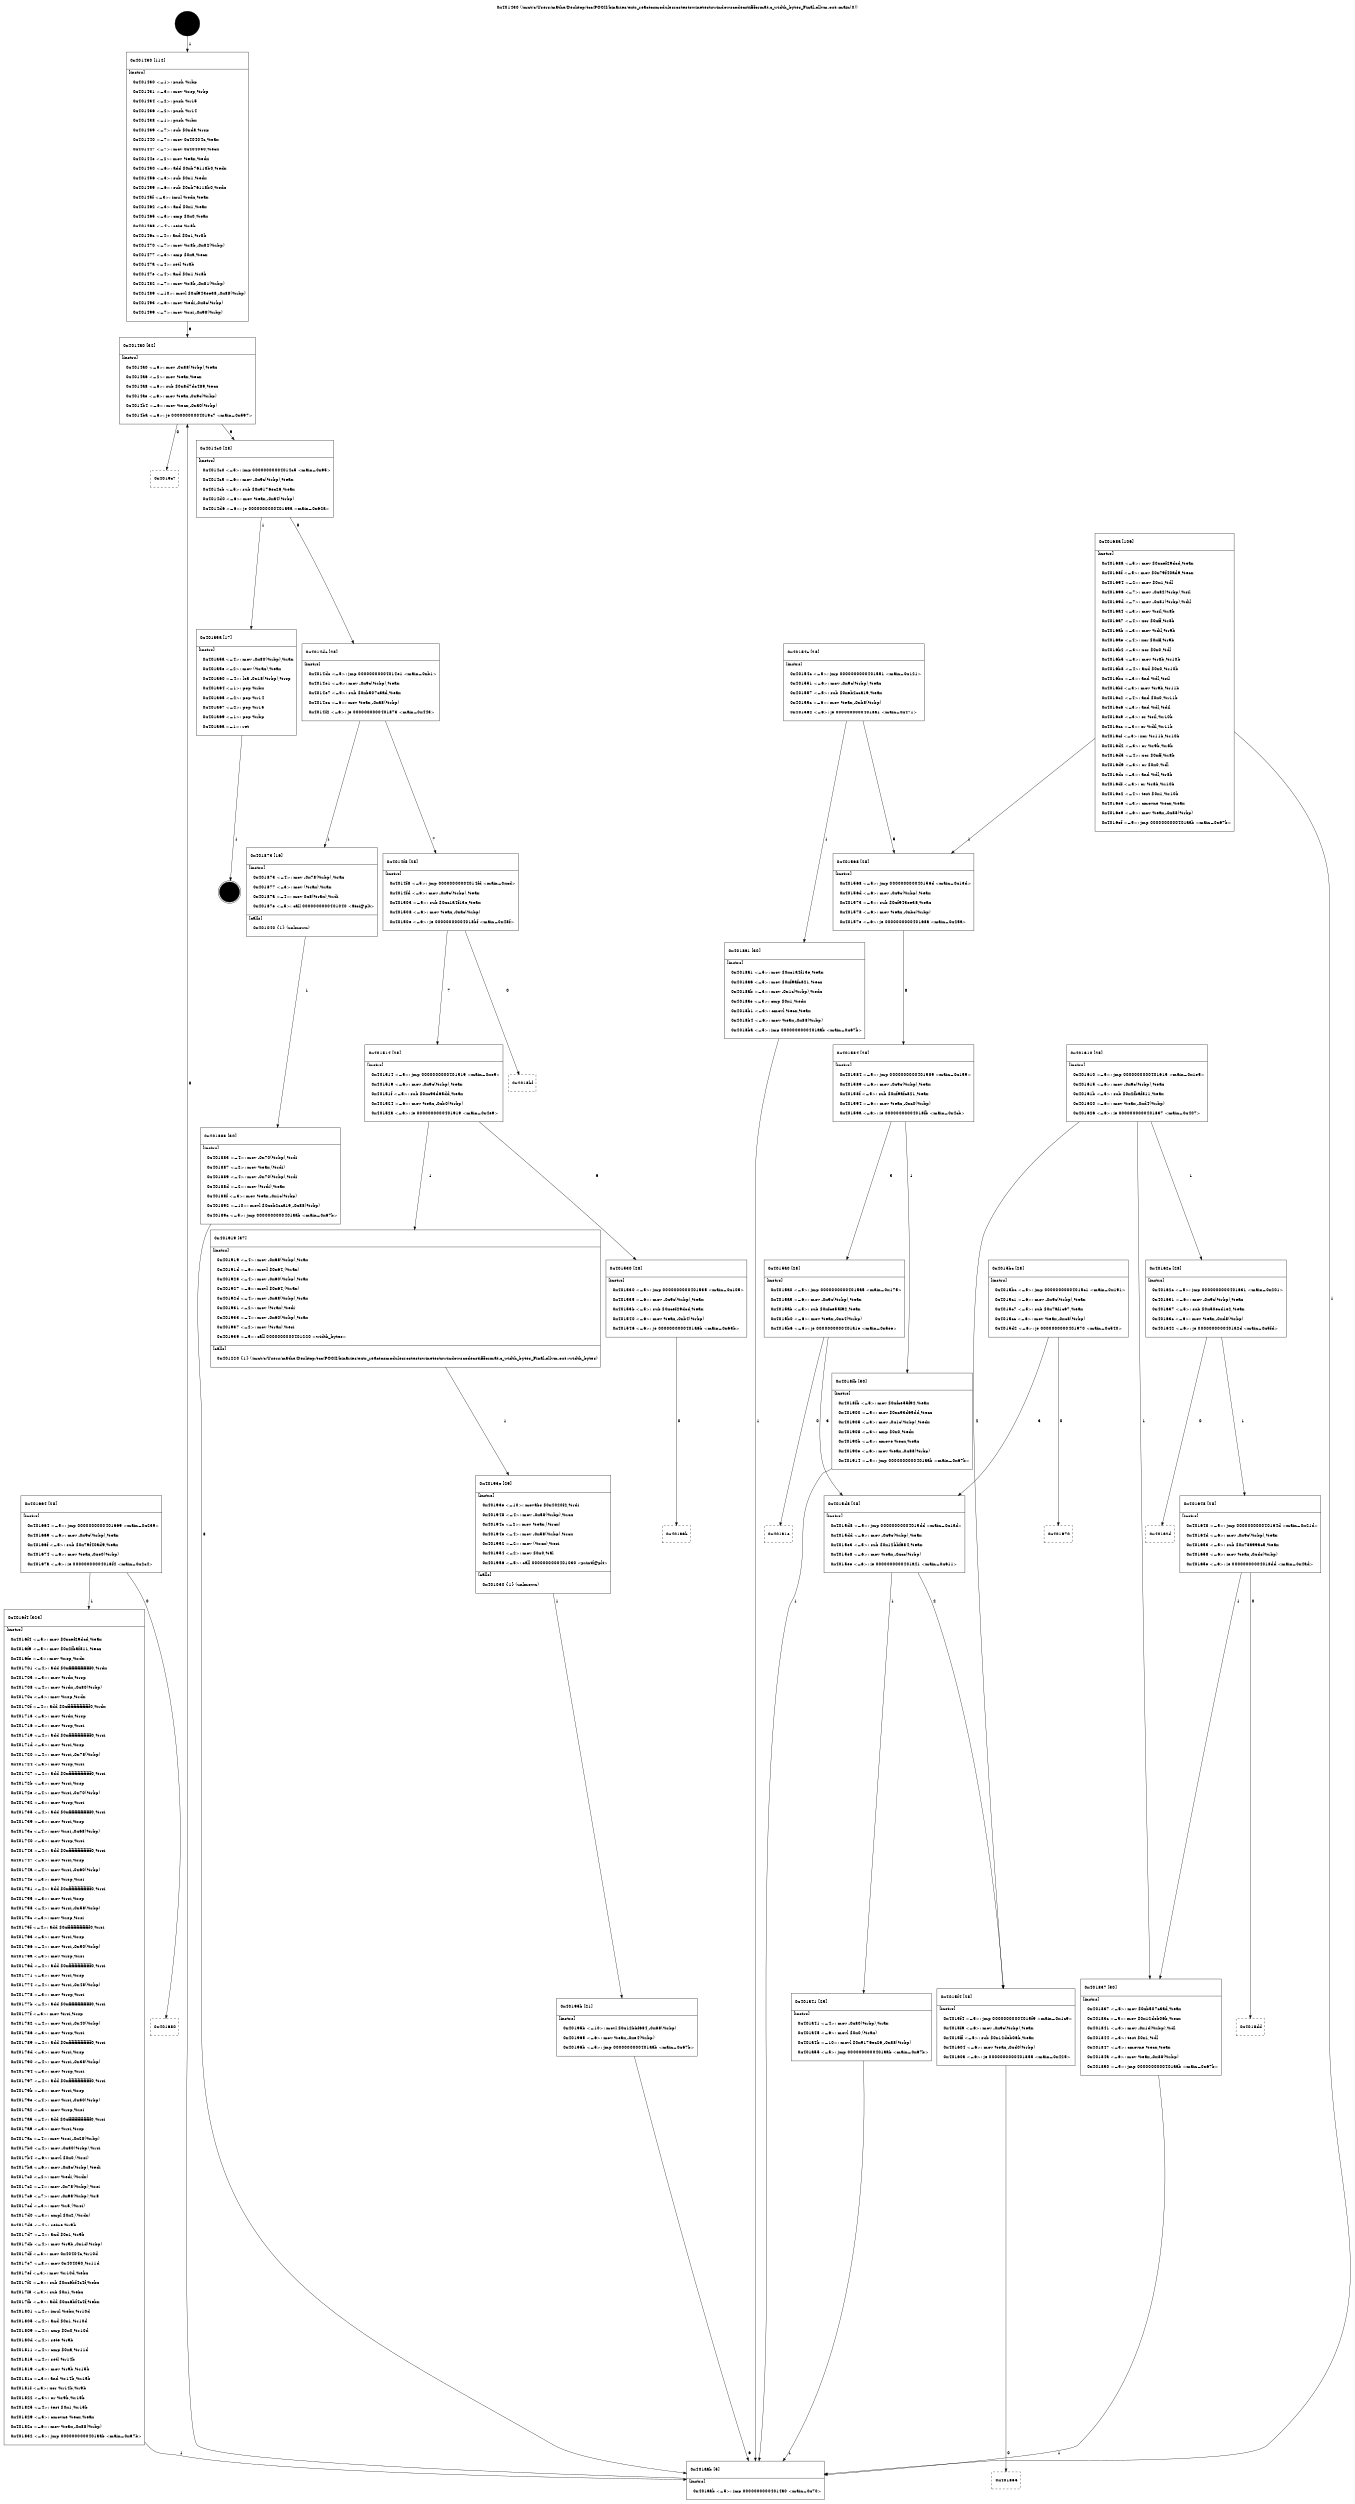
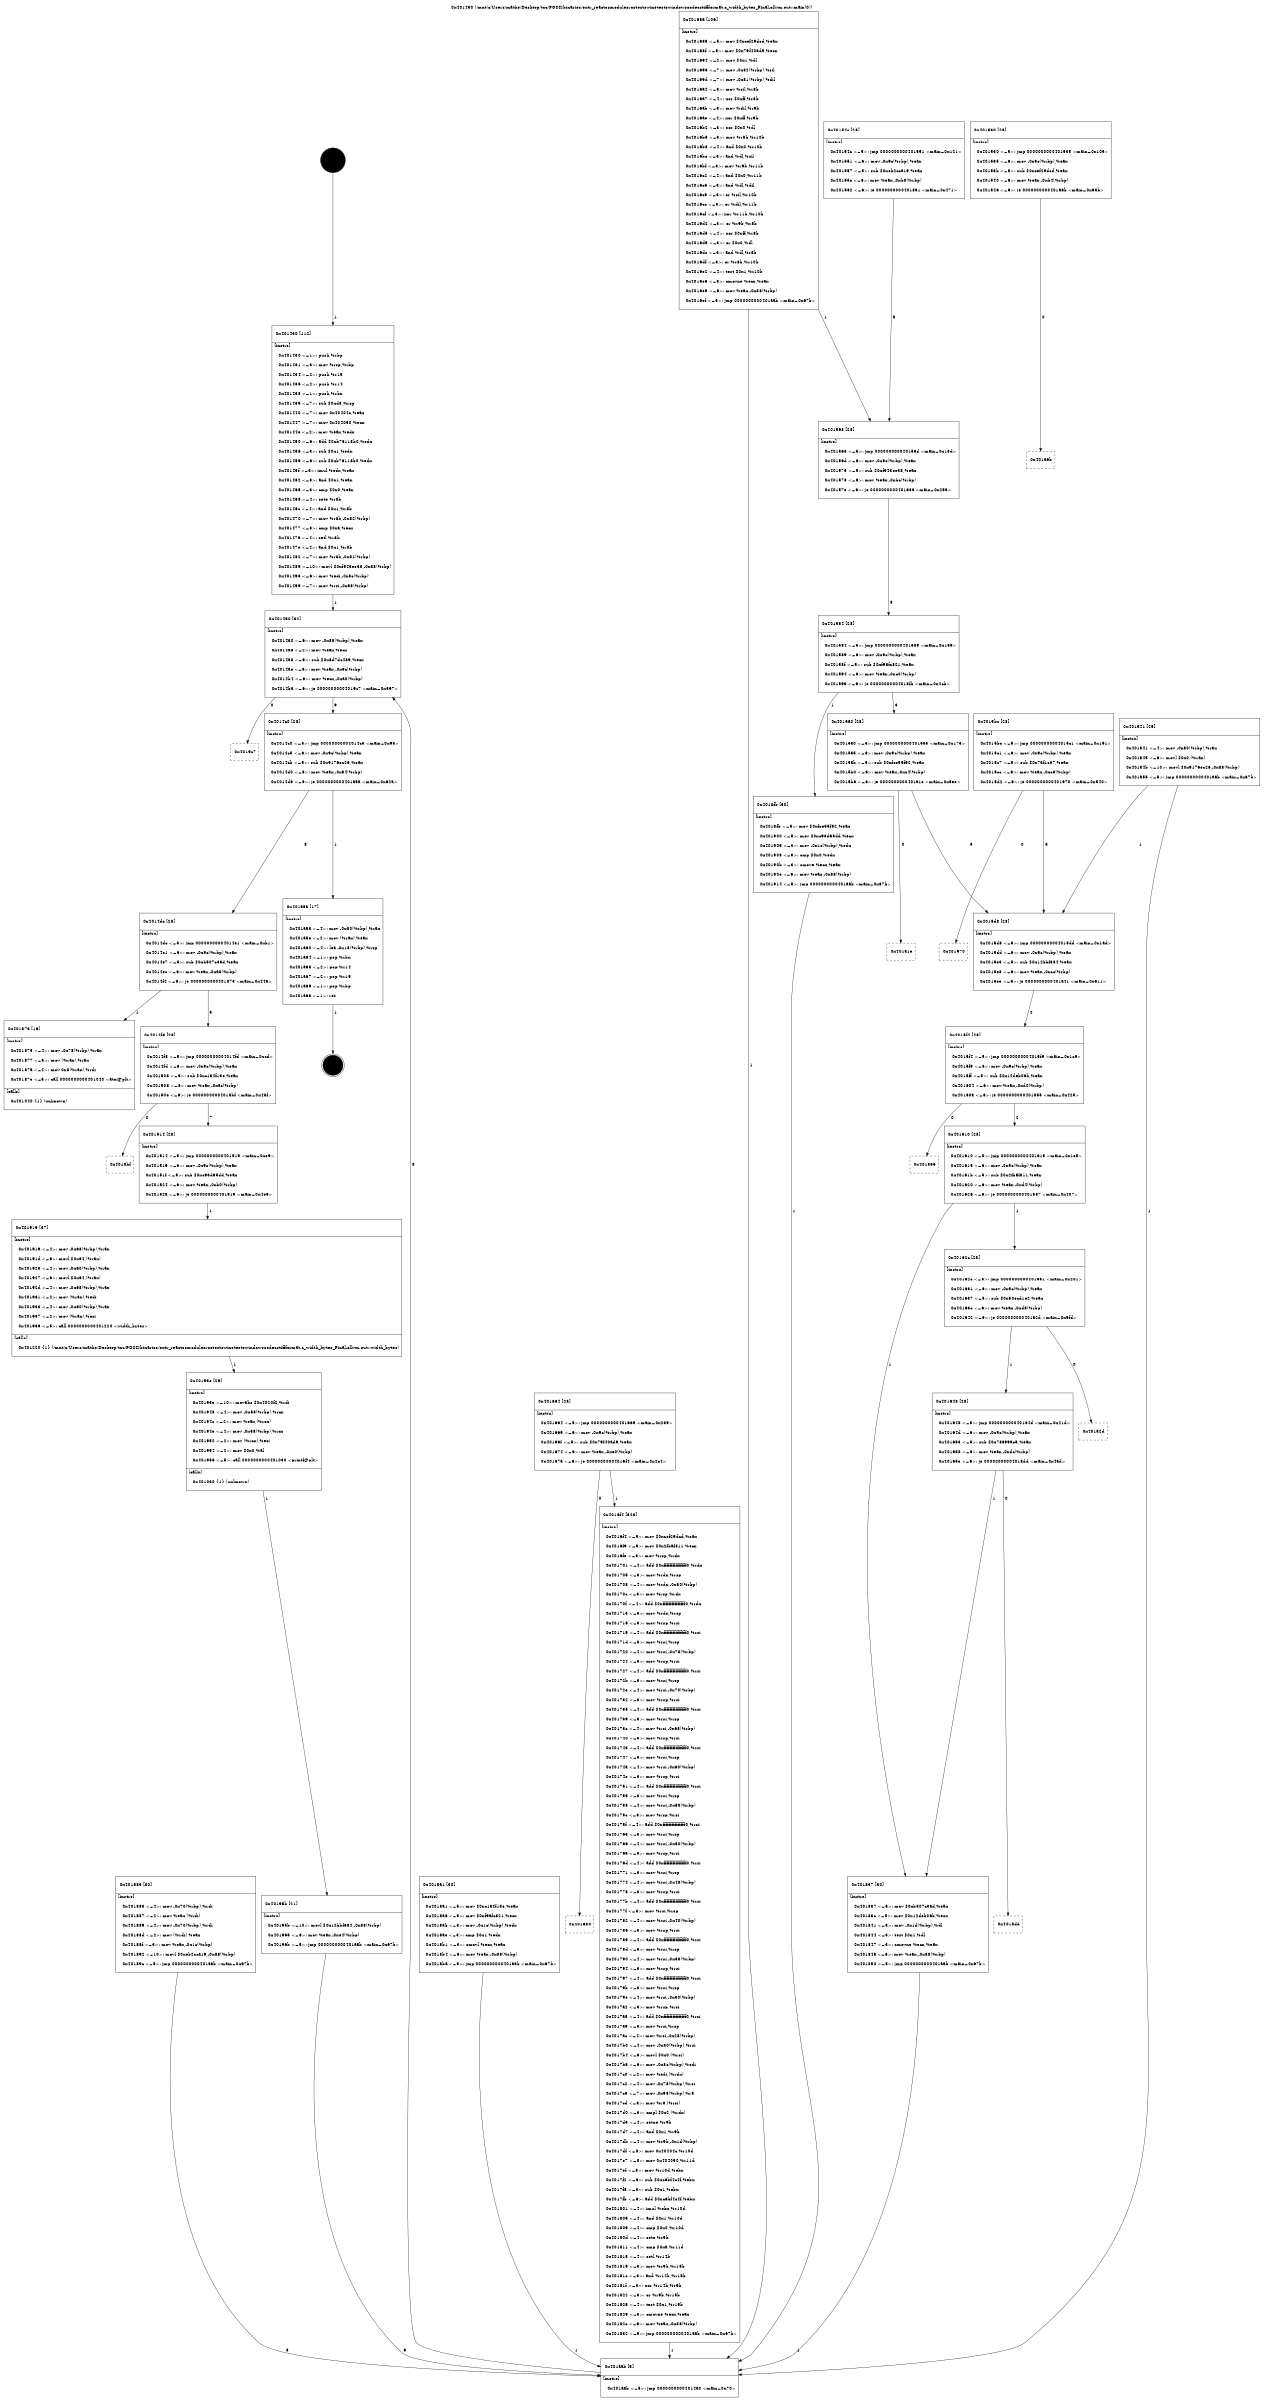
(190, 329) -> (335, 603)
(826, 830) -> none
(433, 839) -> (210, 1013)
(292, 1031) -> none
(557, 1189) -> none
(977, 1535) -> (1015, 1113)
(878, 1782) -> (1102, 845)
